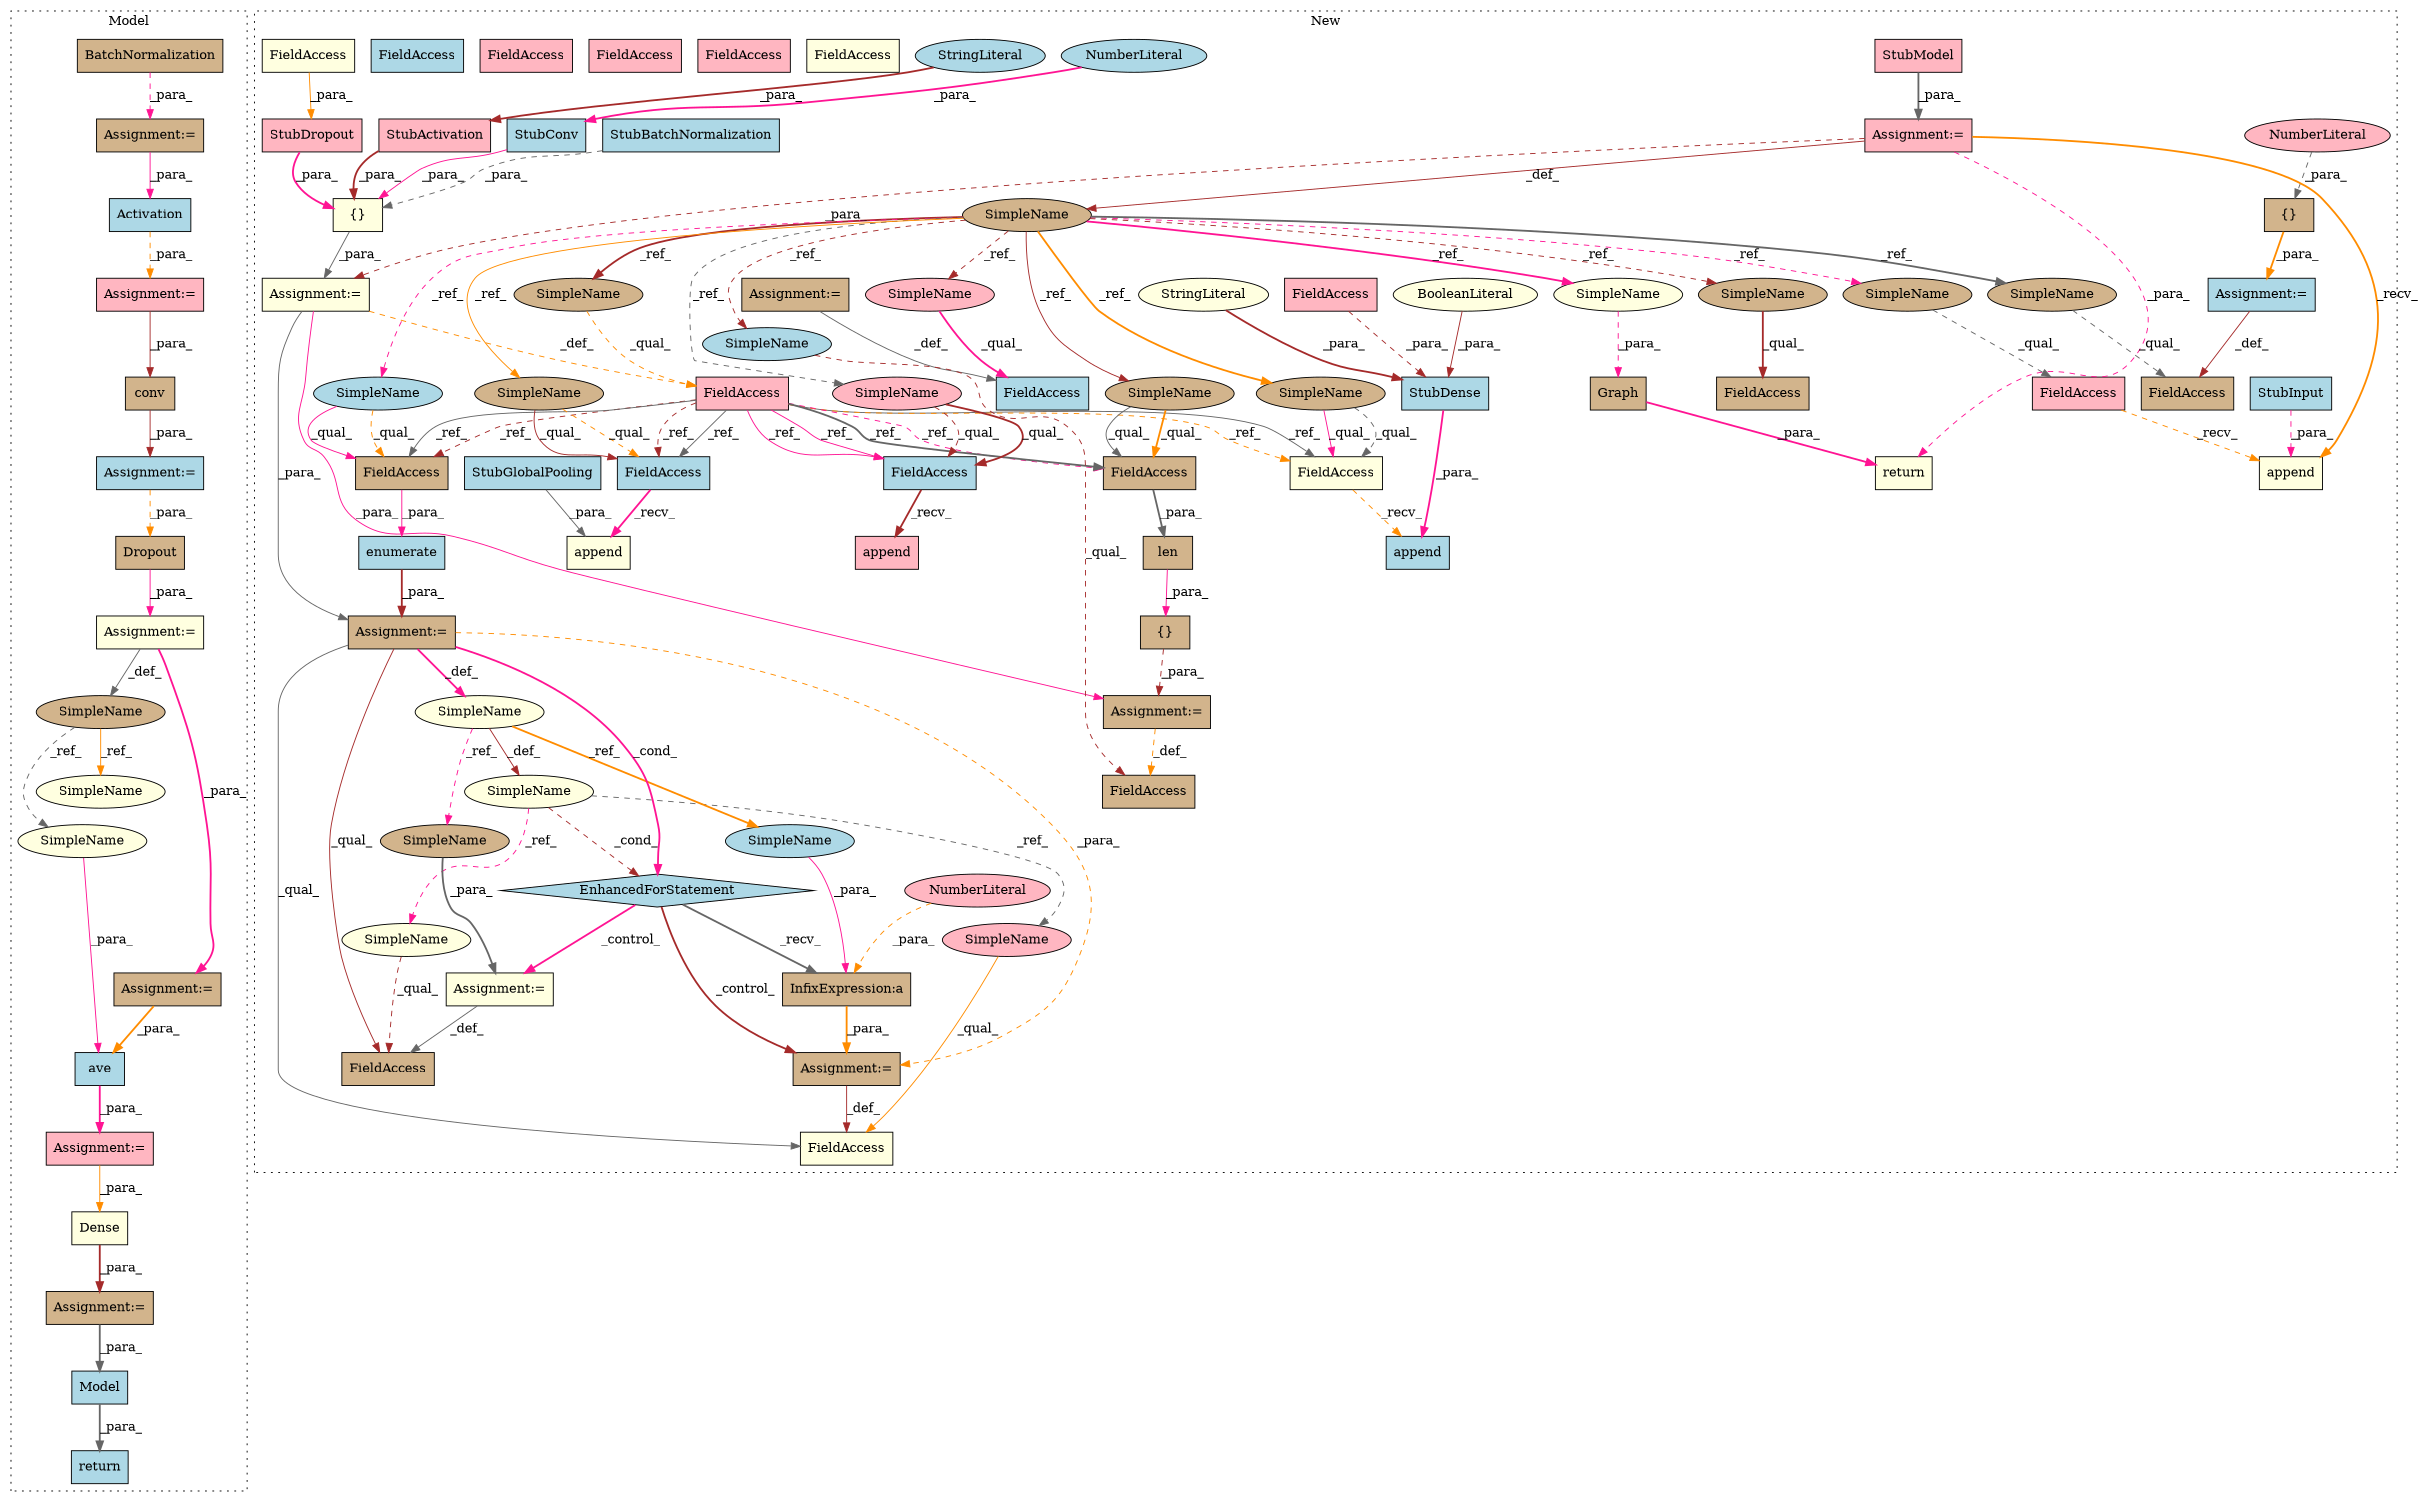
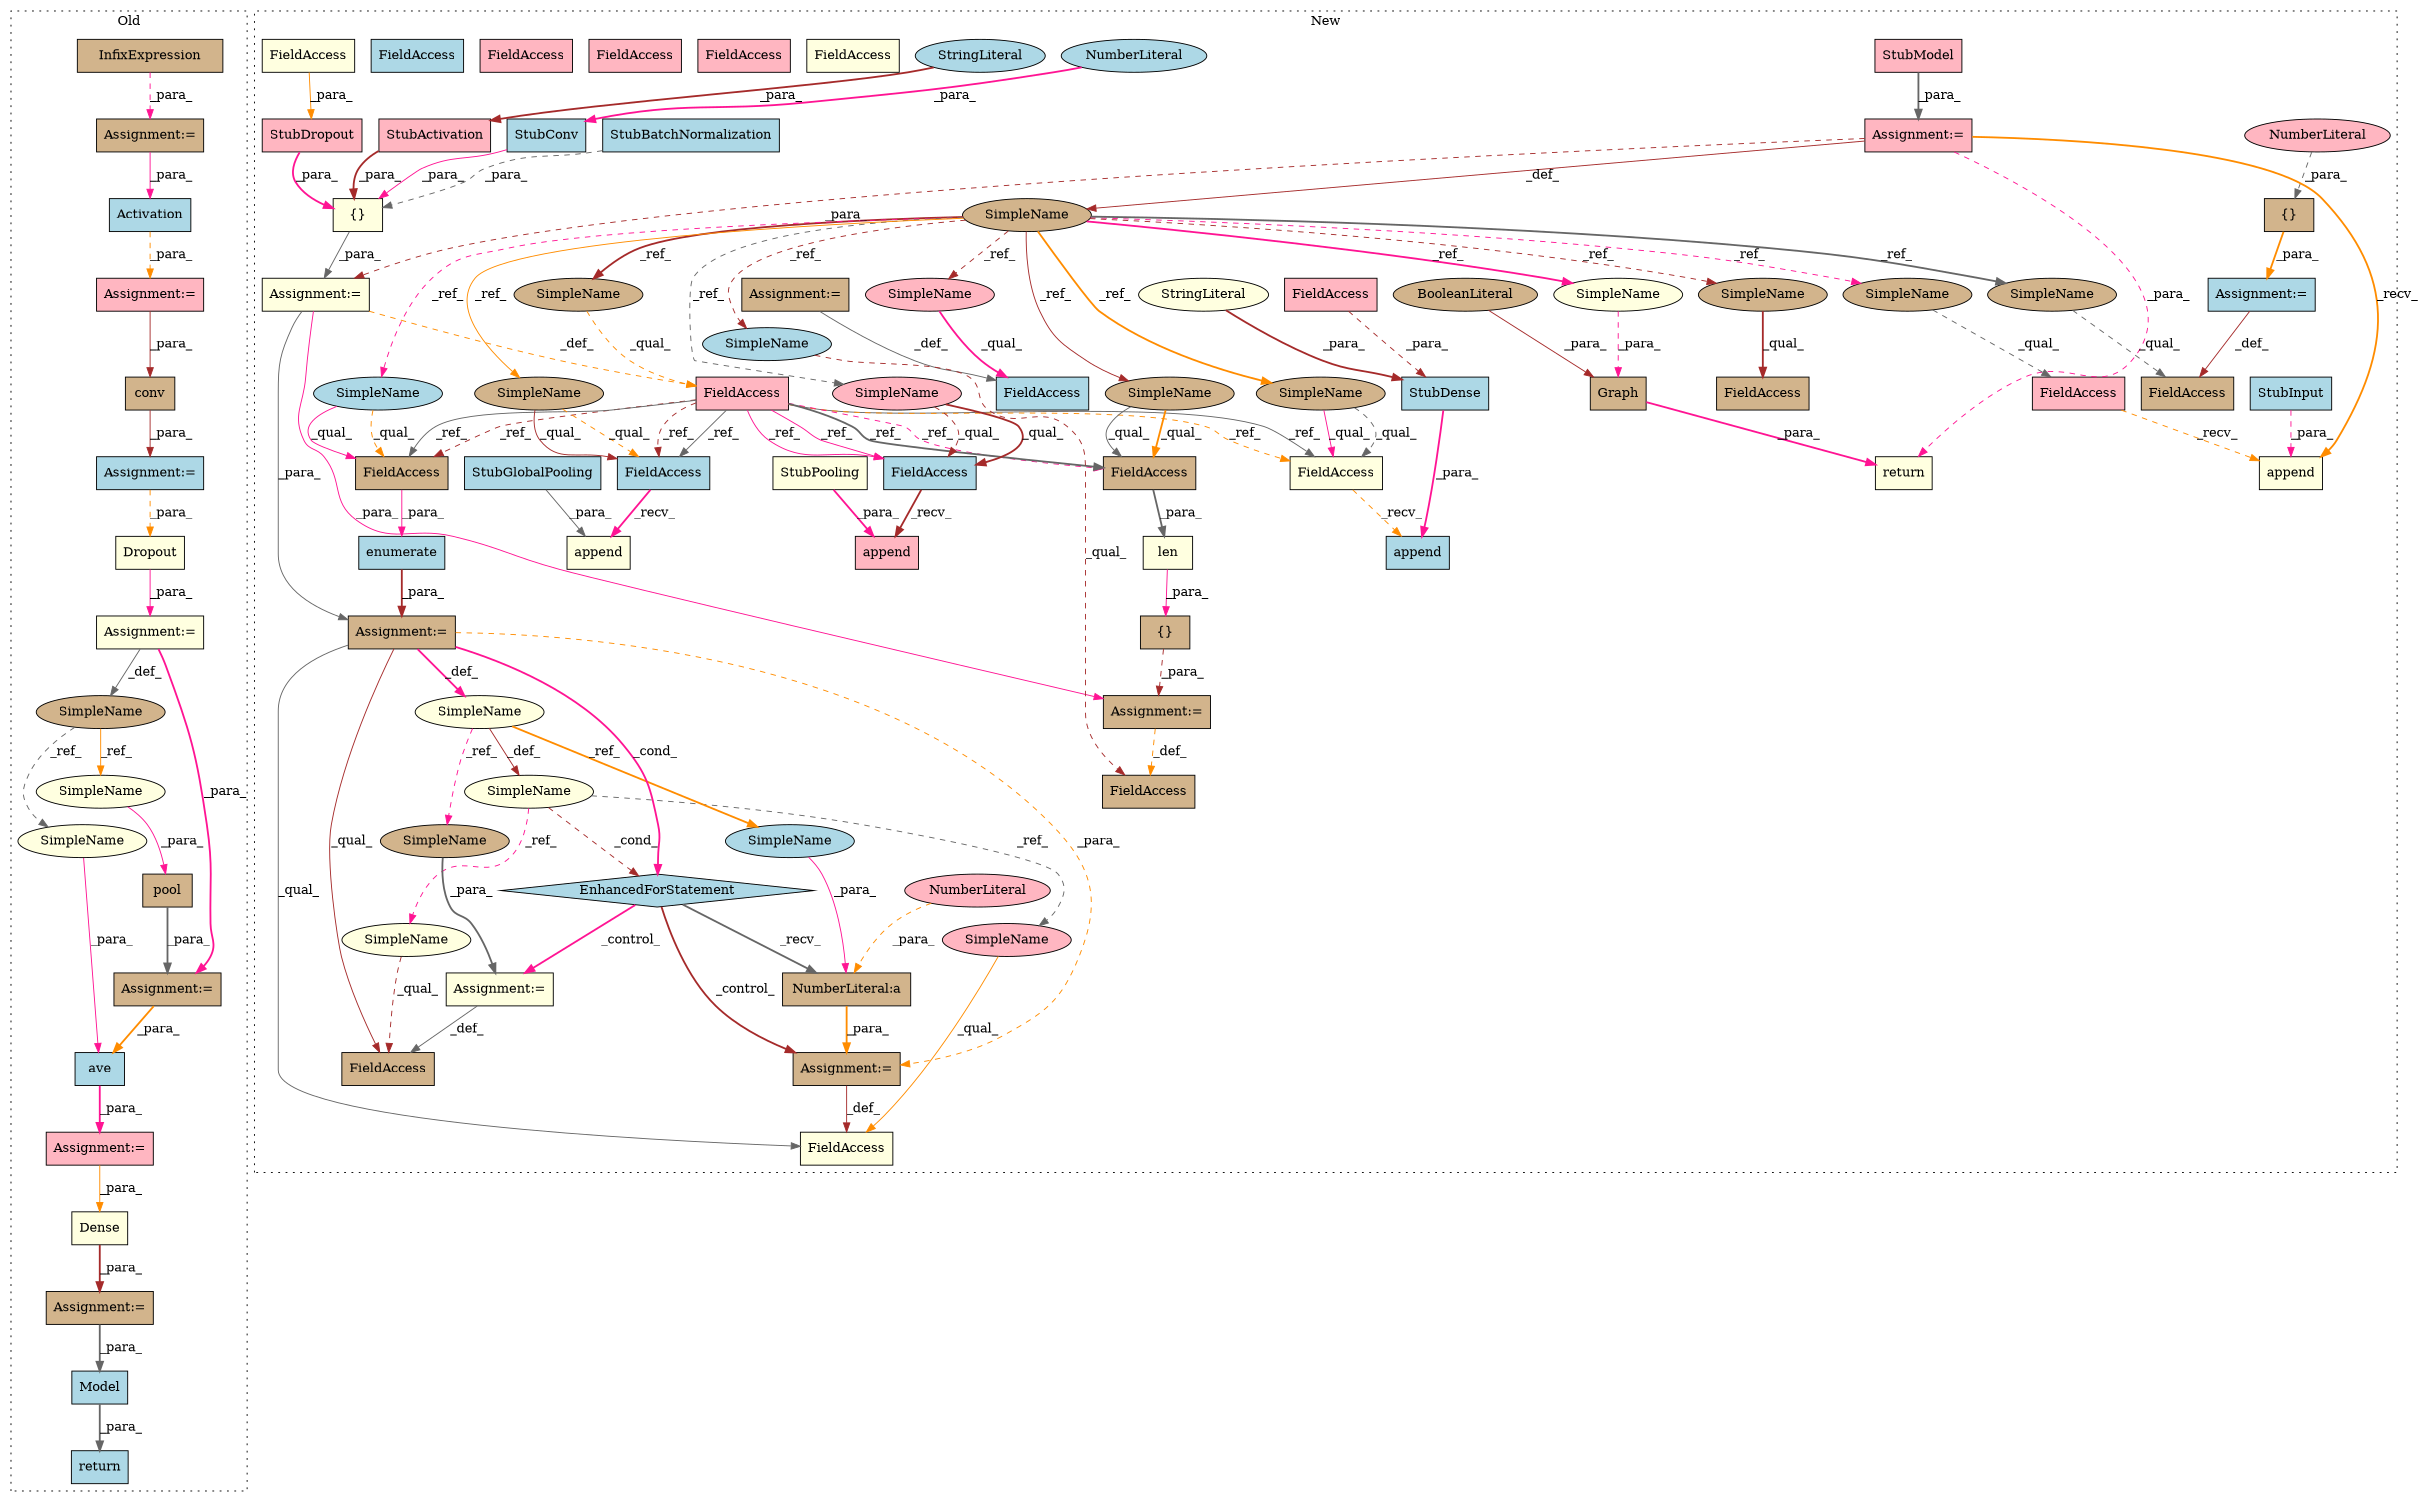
(129, 22) -> (129, 22)
(150, 56) -> (150, 56)
(1465, 295) -> (1465, 295)
(1456, 339) -> (1537, 341)
none -> (820, 473)
(150, 553) -> (150, 553)
(1168, 553) -> (1168, 553)
none -> (167, 891)
(847, 989) -> (847, 989)
